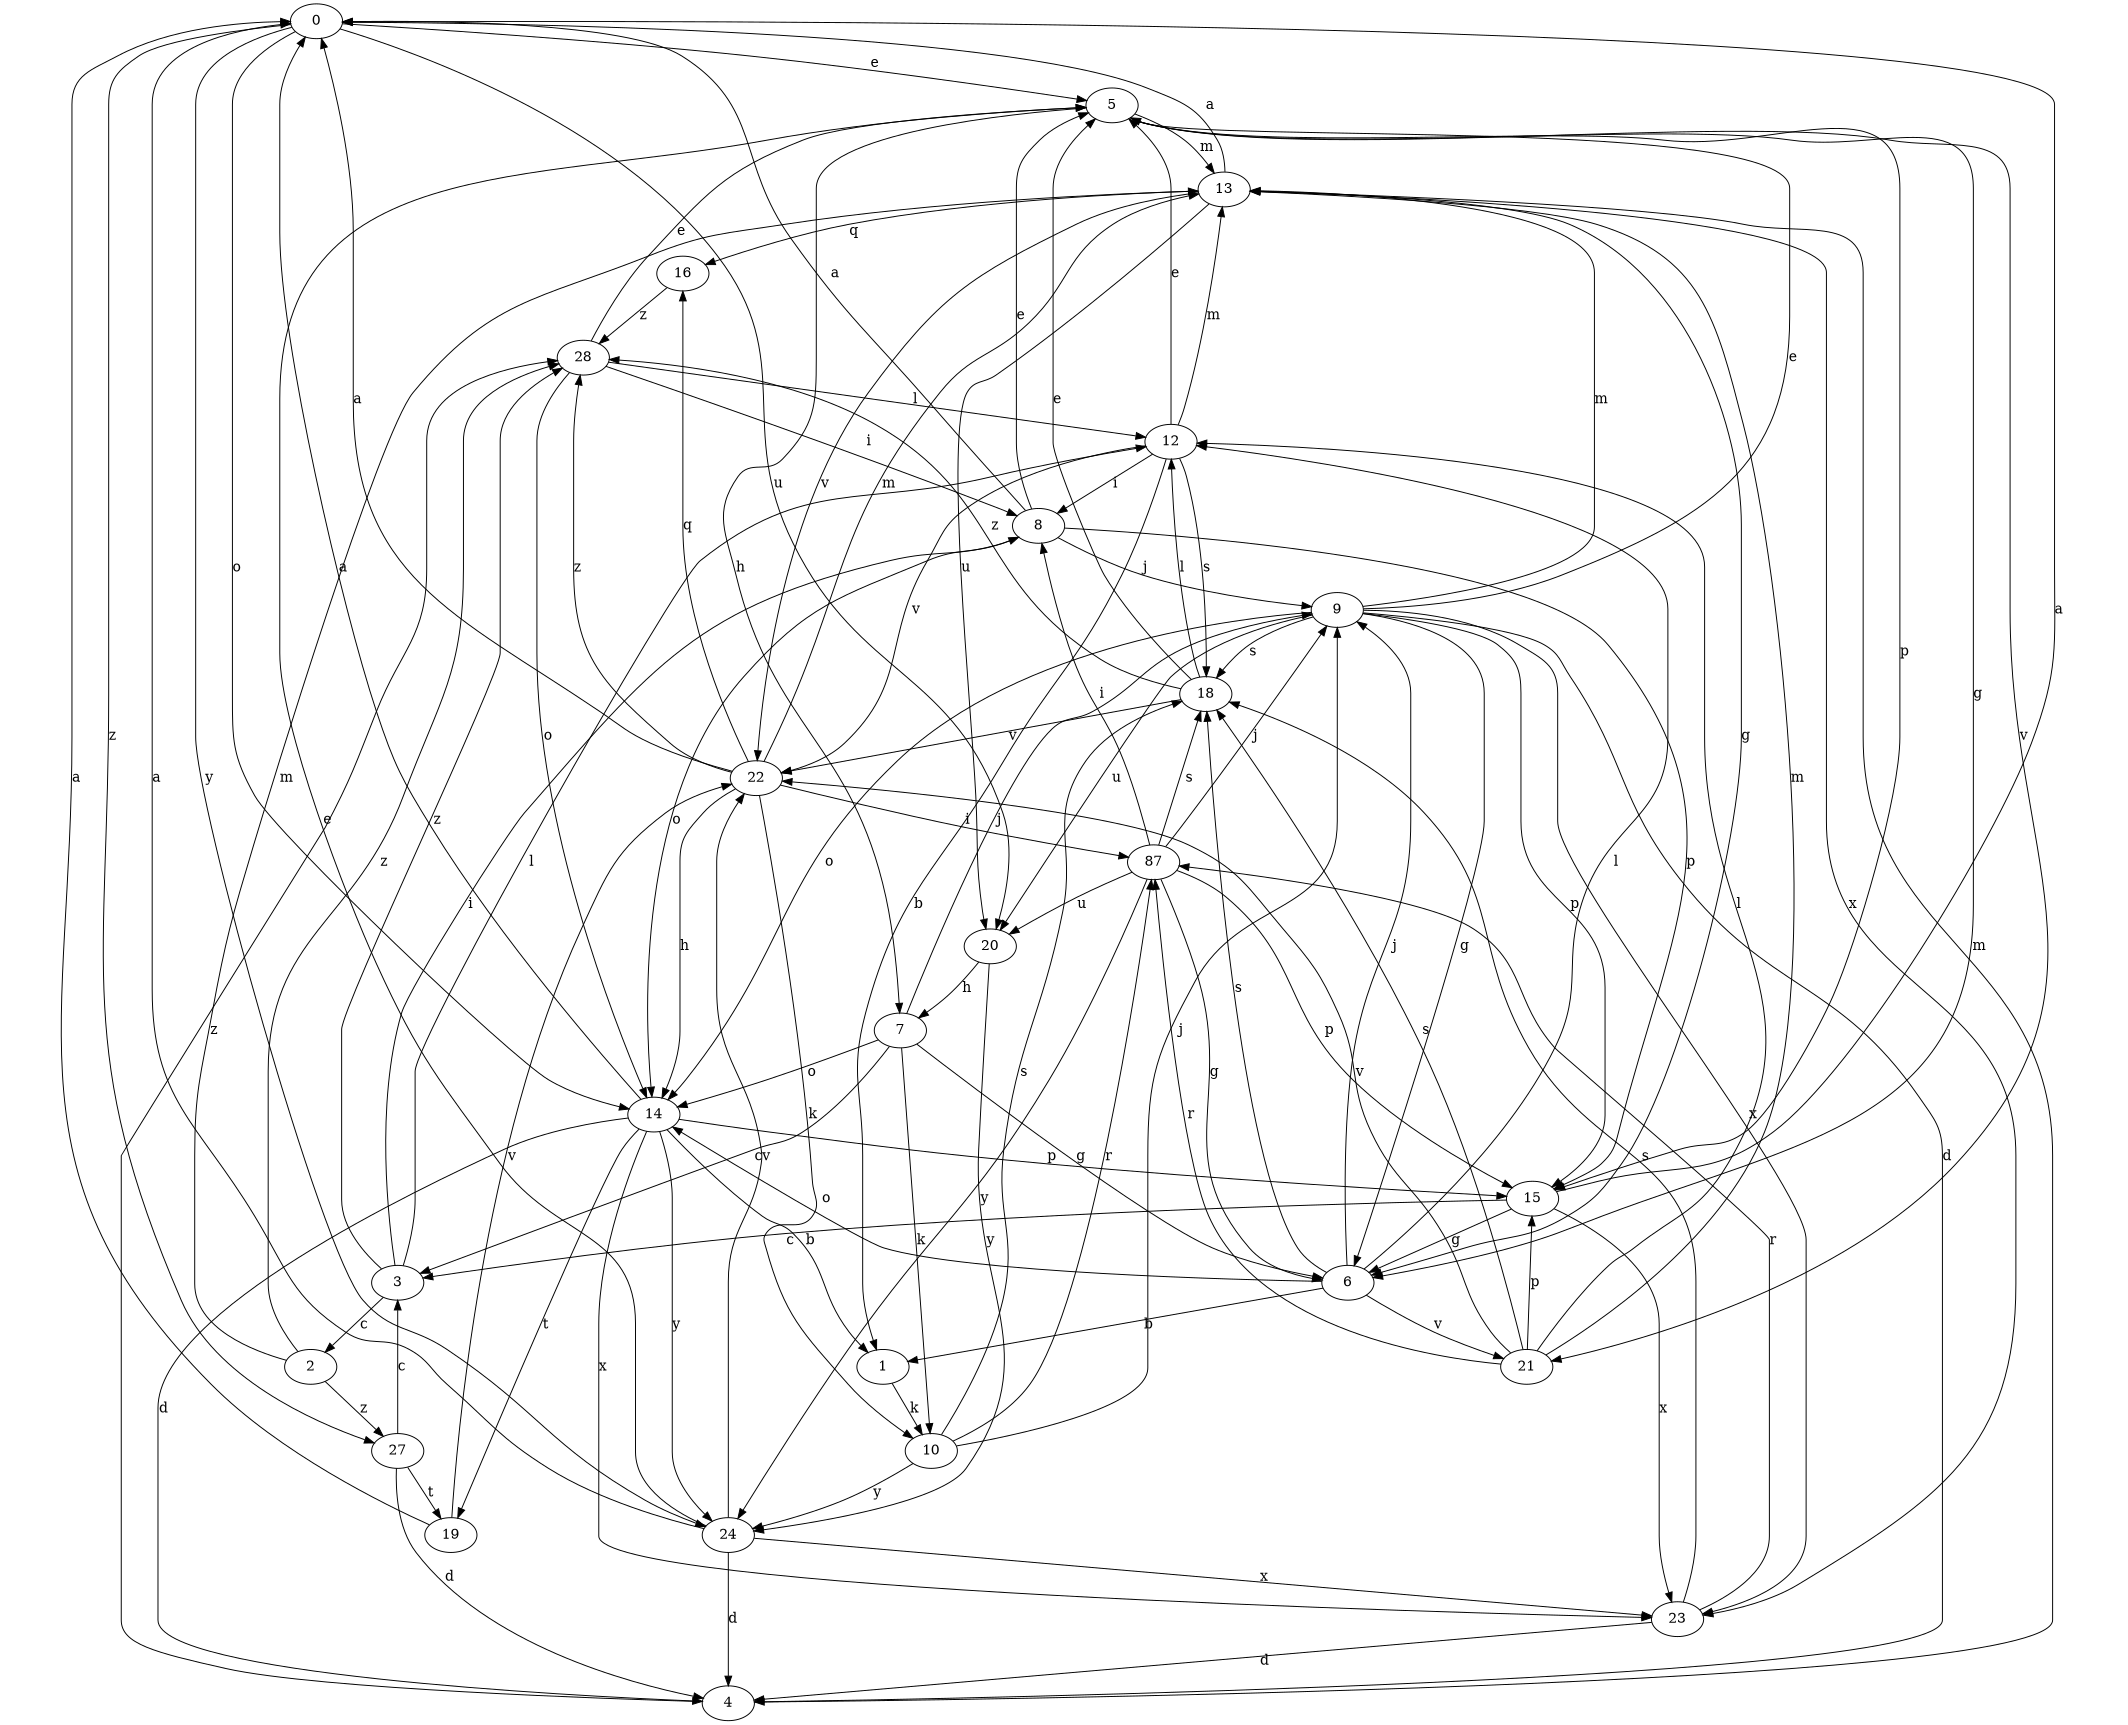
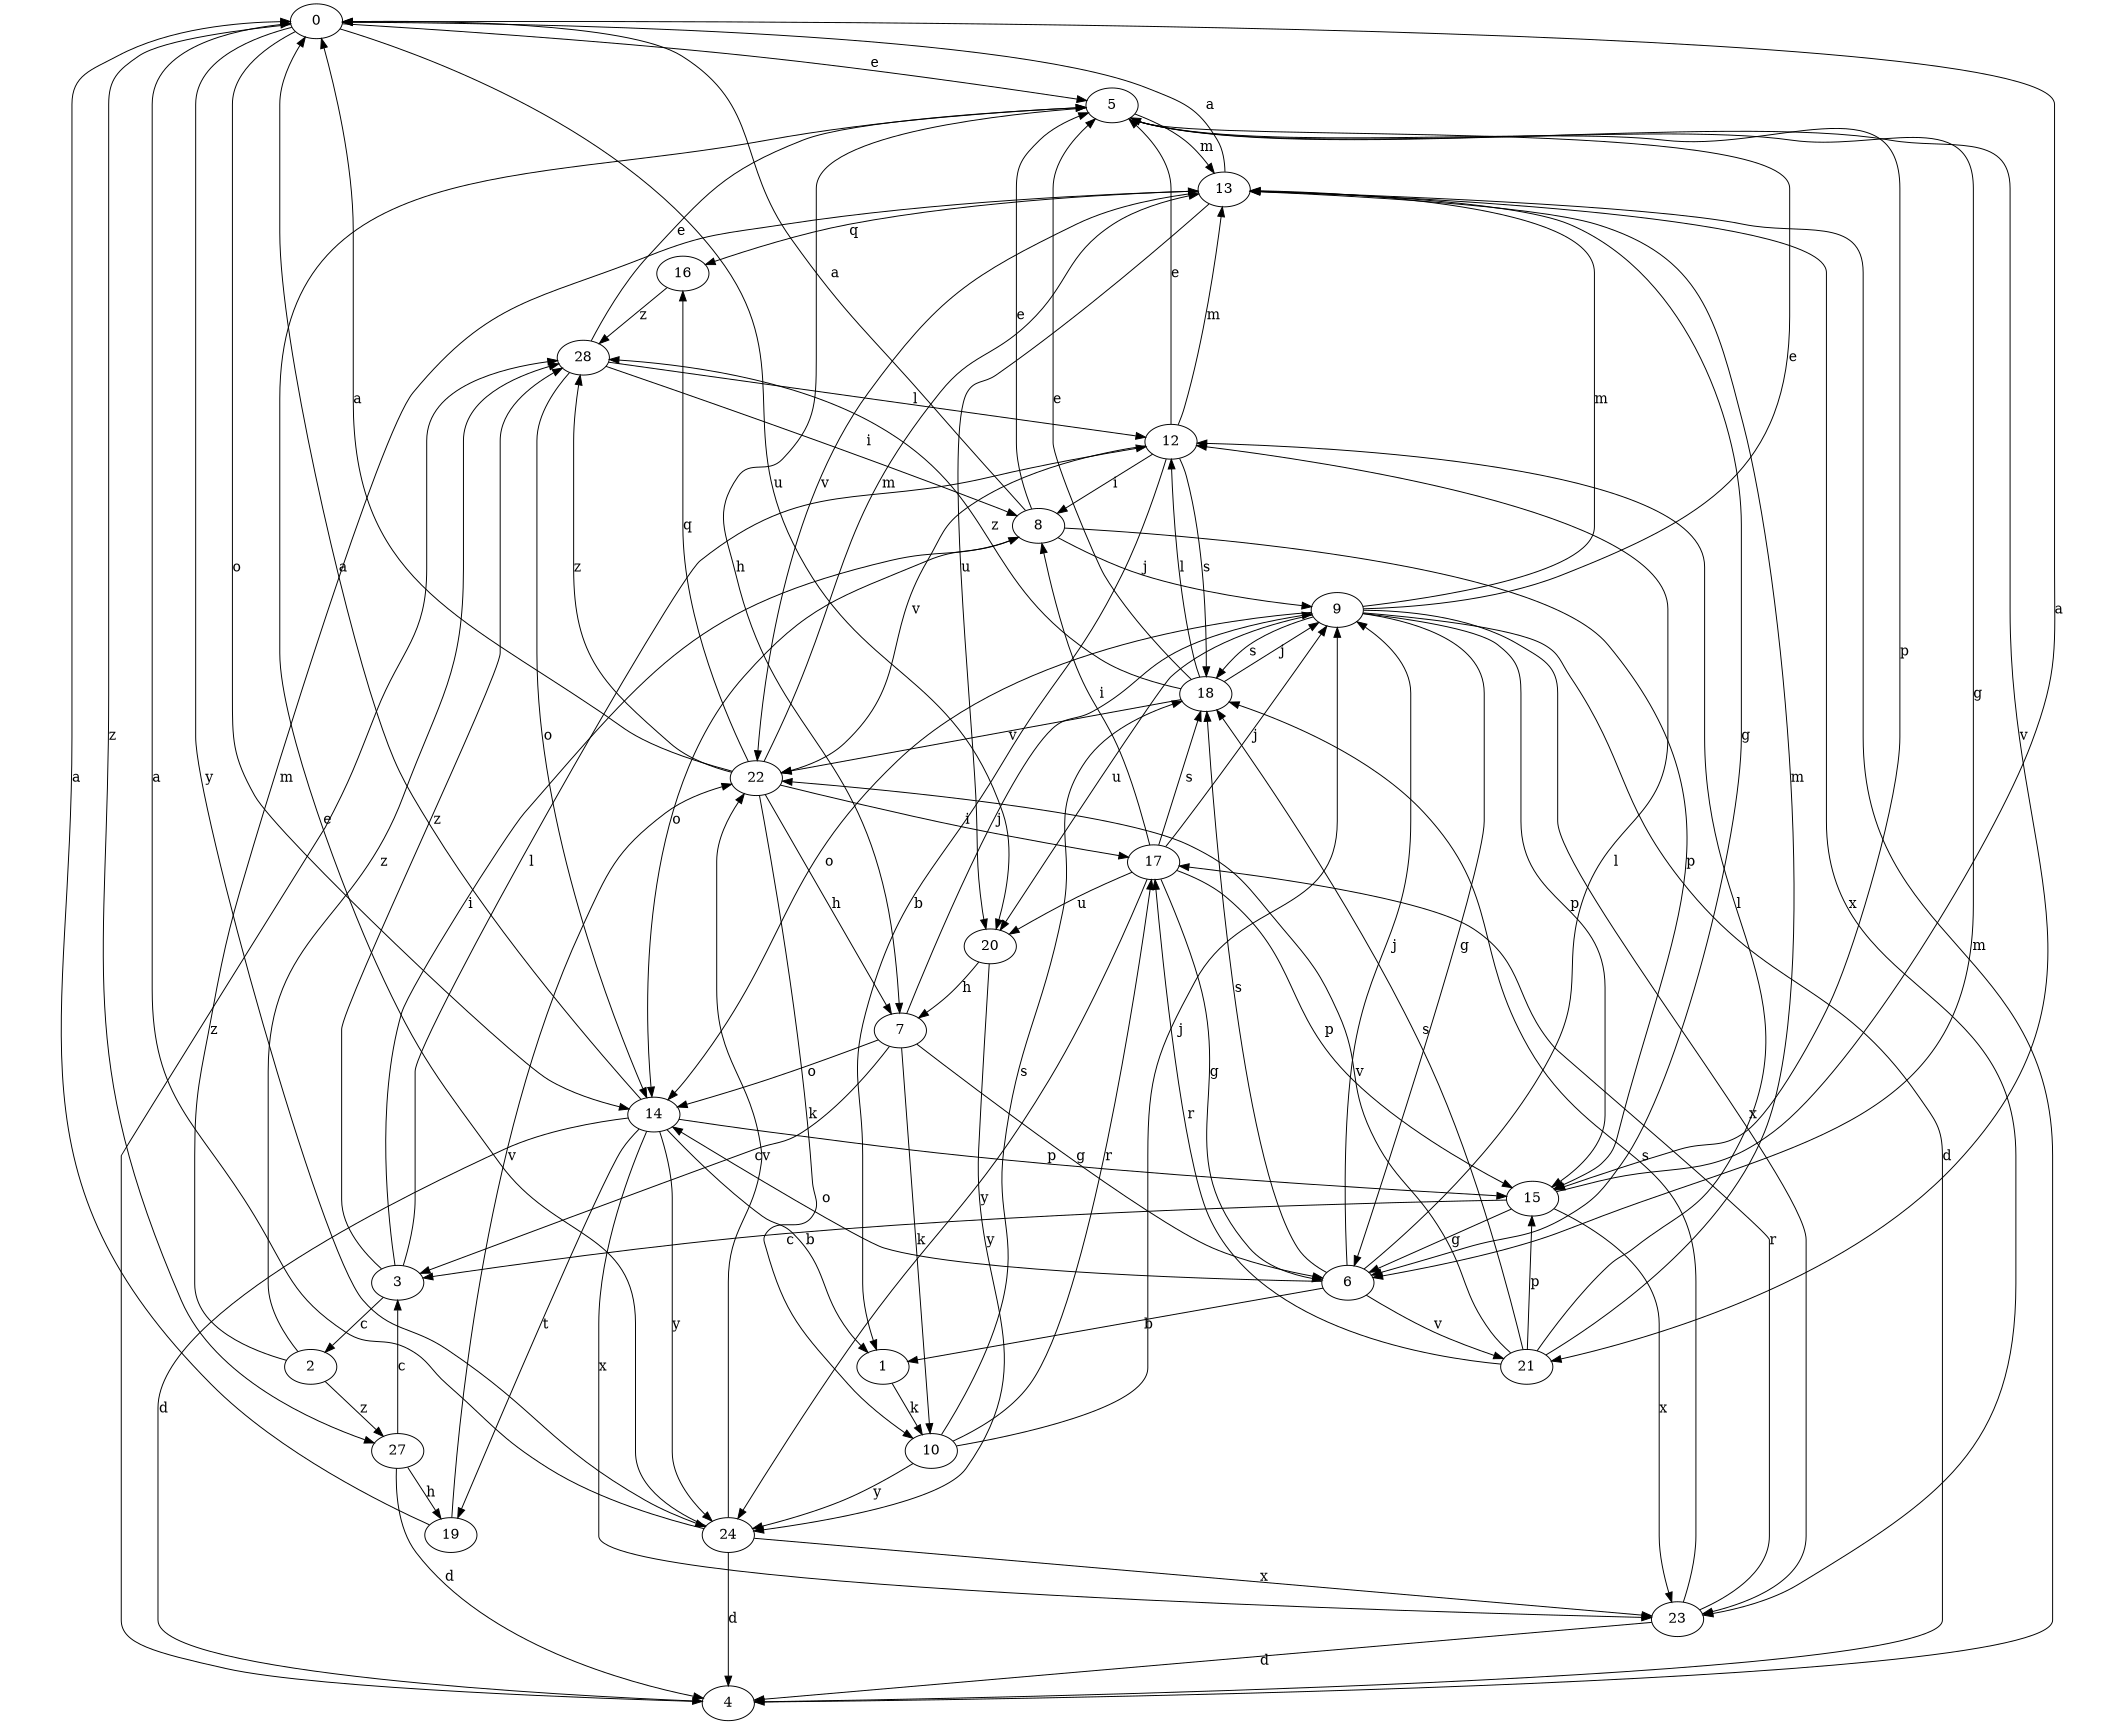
none -> (1267, 655)
(1154, 862) -> (1154, 862)
(680, 928) -> (826, 900)
(431, 1493) -> (431, 1493)
